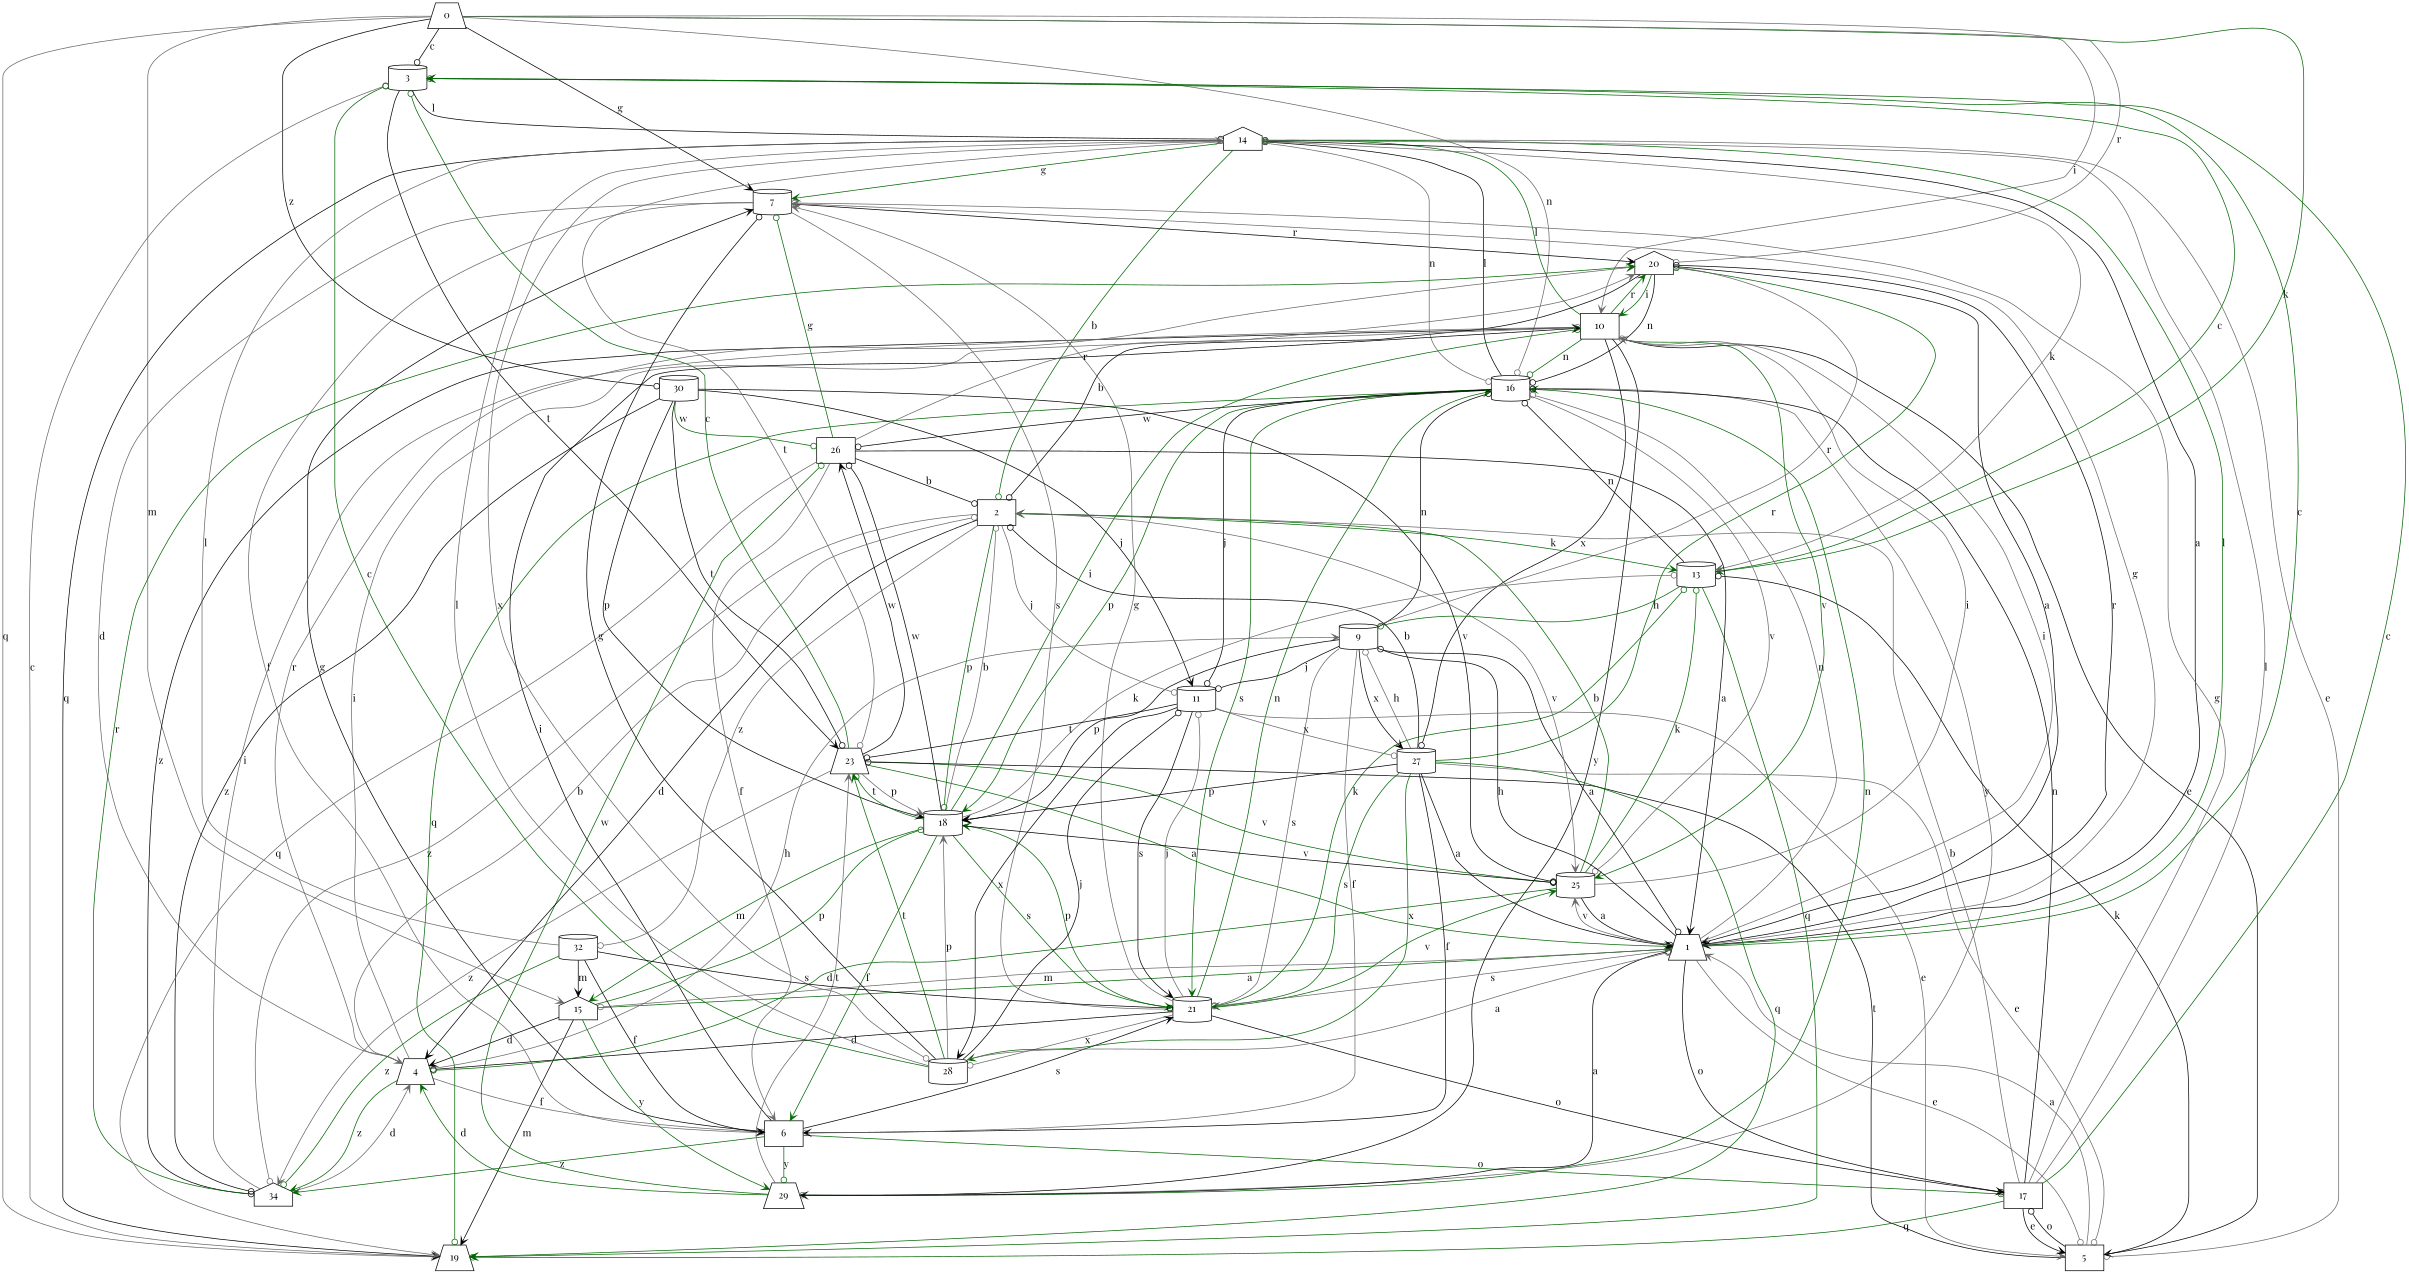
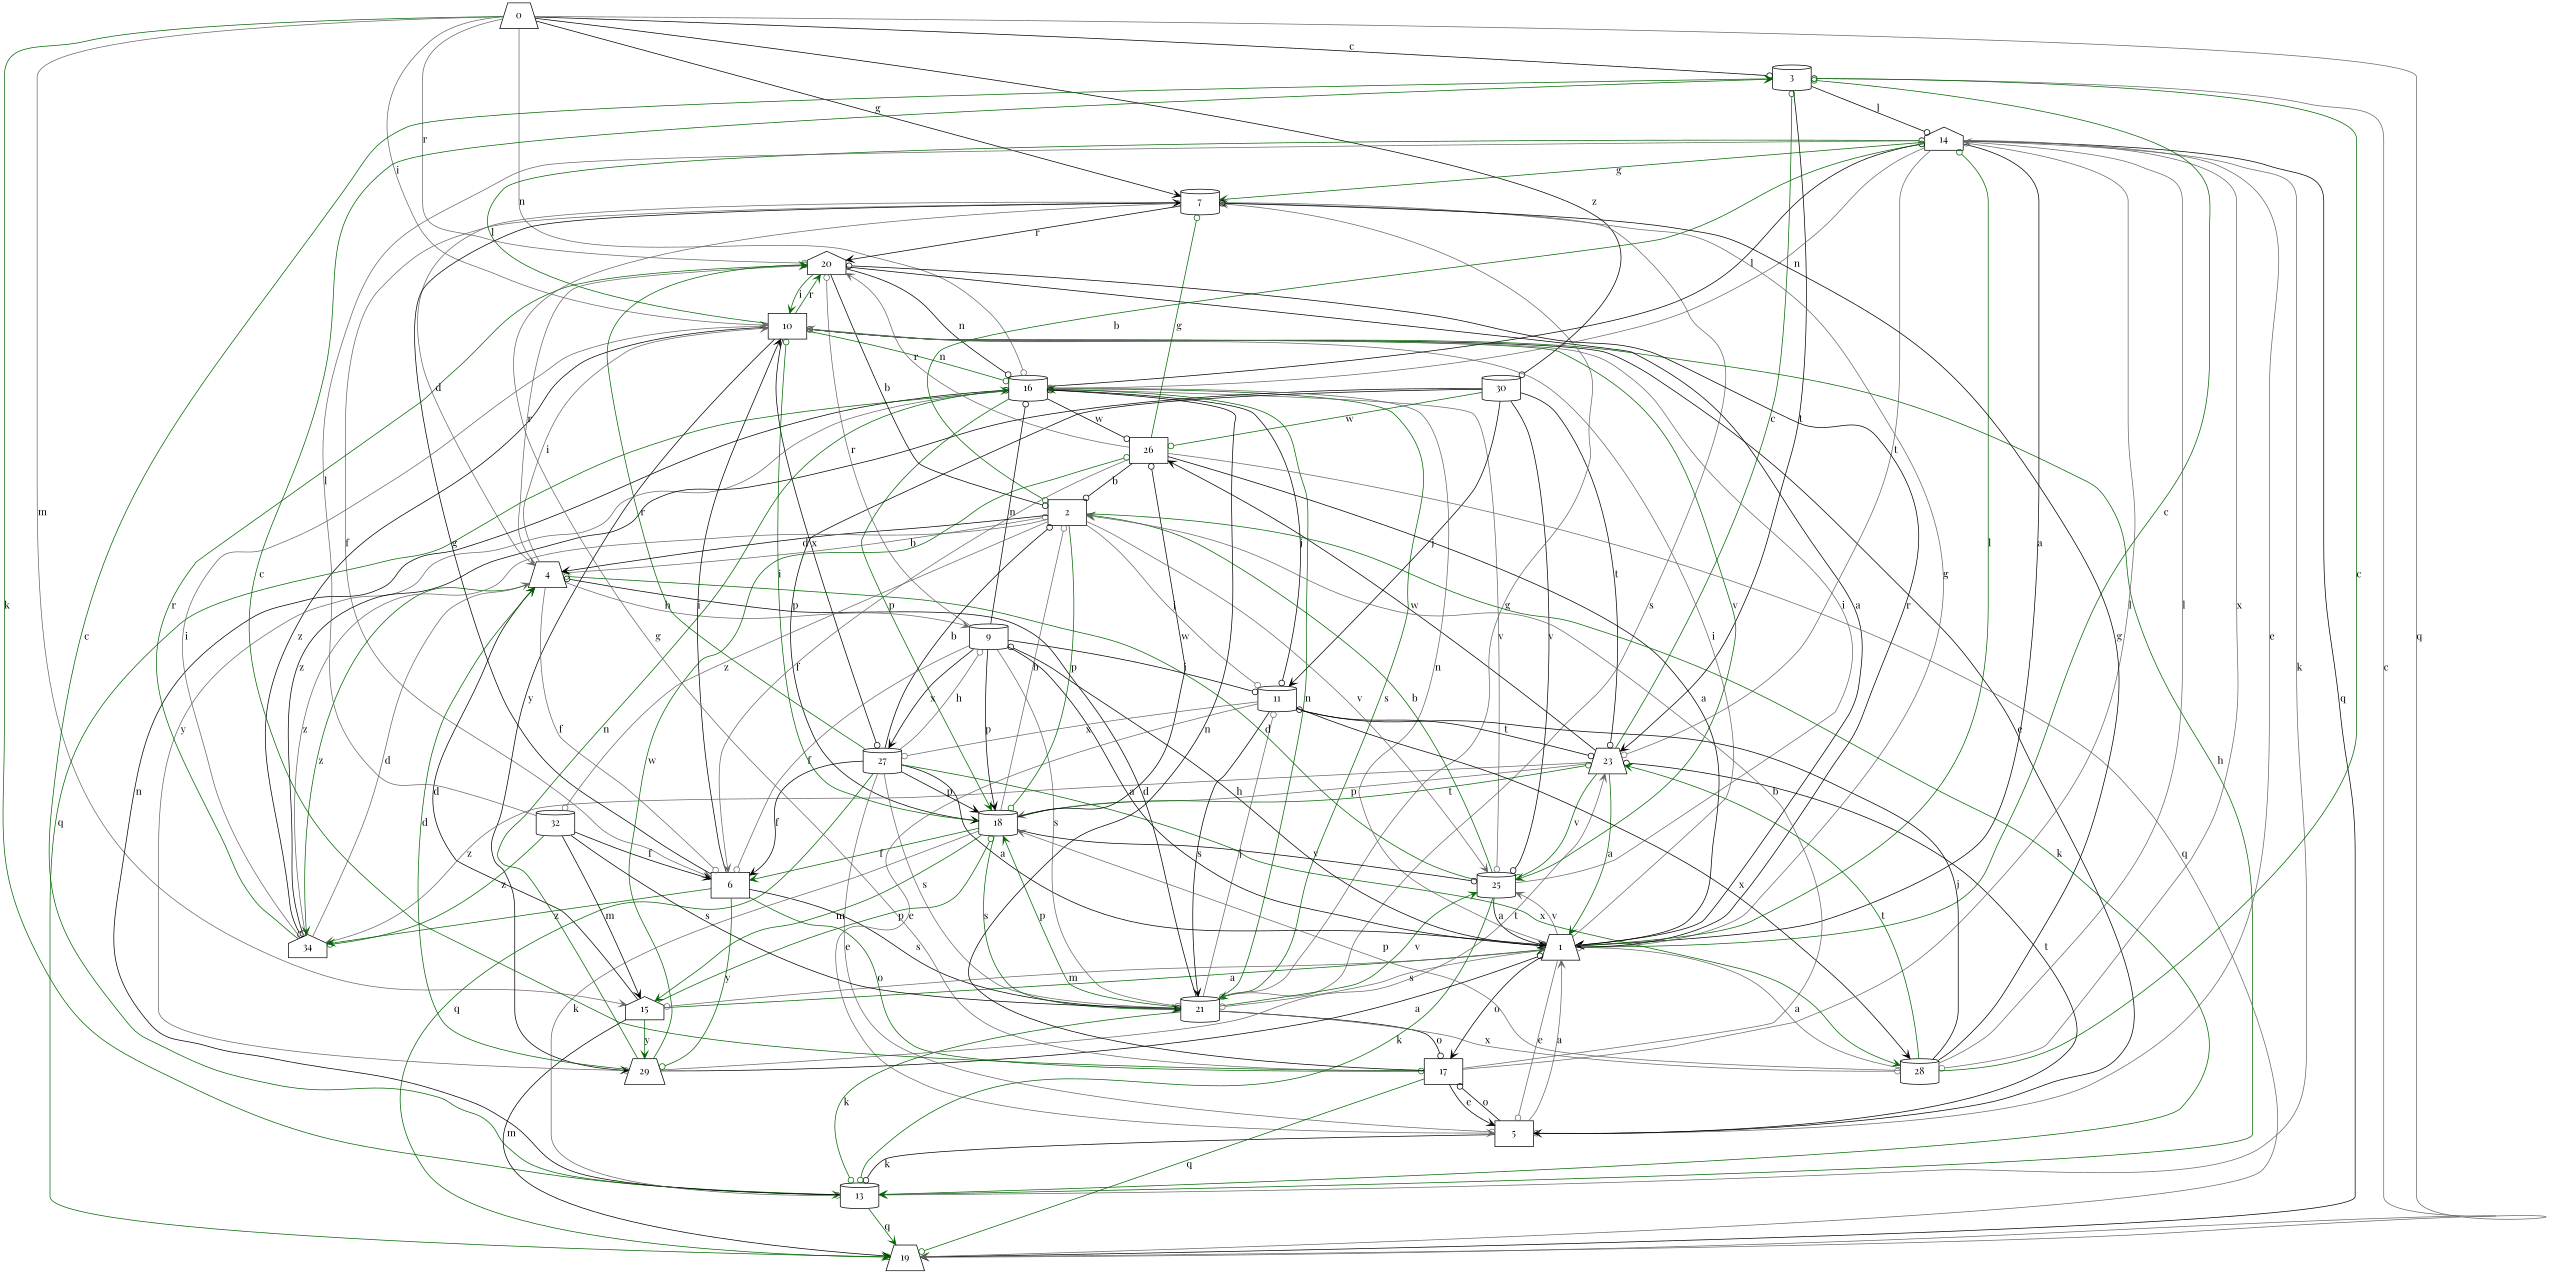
(1542, 621) -> (2241, 829)
(1335, 921) -> (963, 956)
